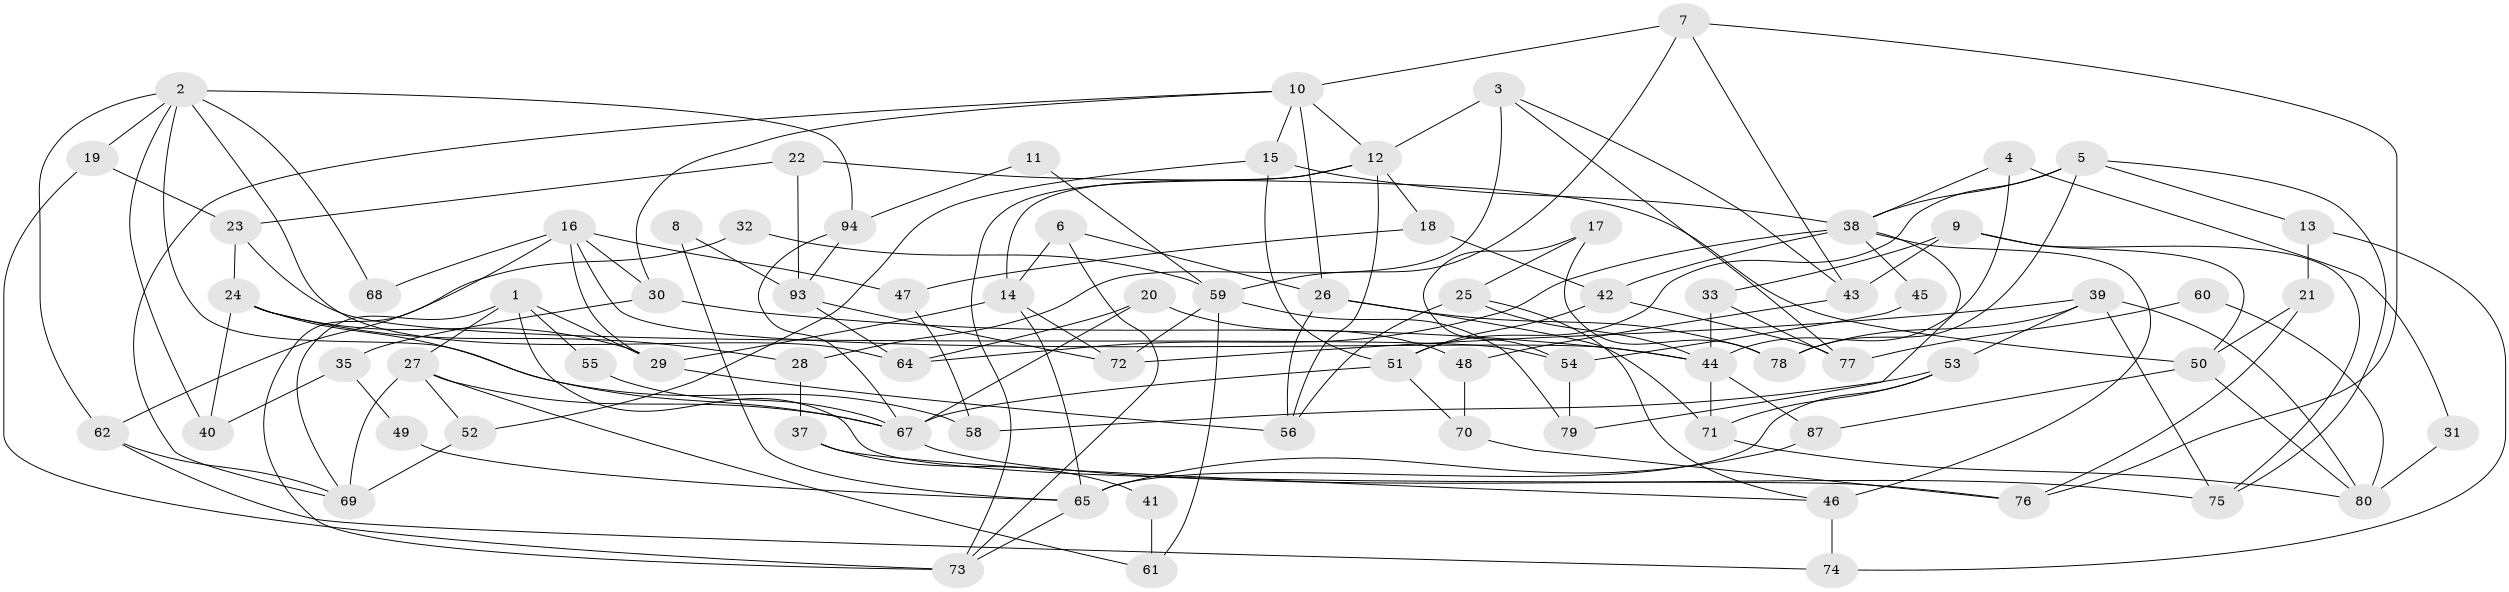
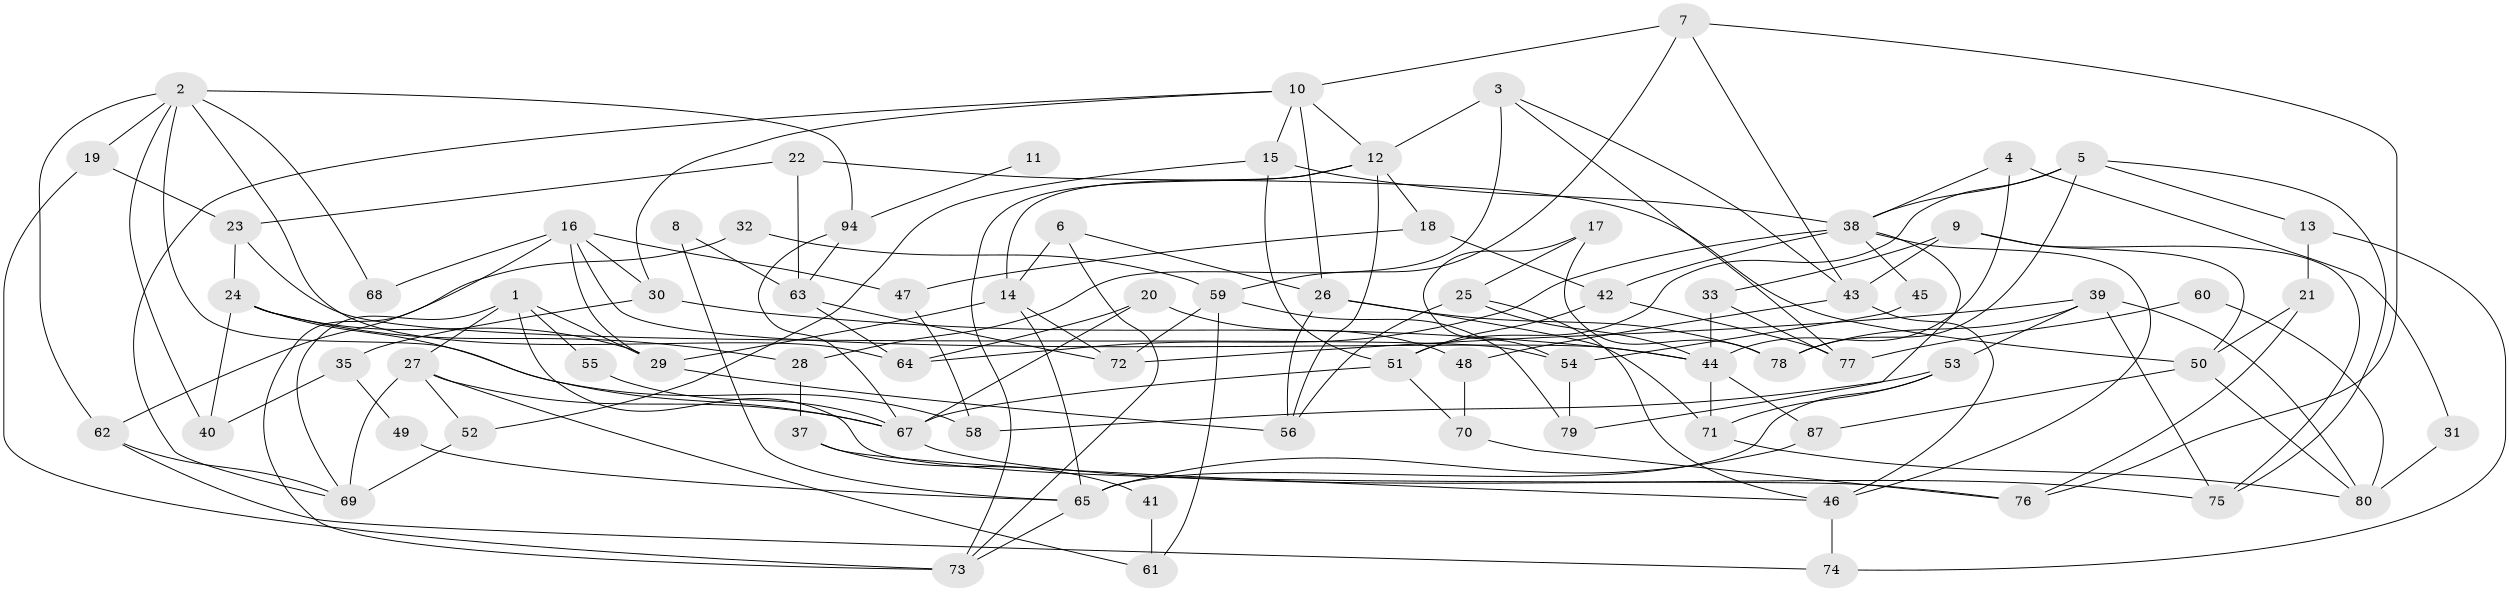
(1126, 227) -> none
(799, 296) -> (799, 296)
none -> (1984, 388)
